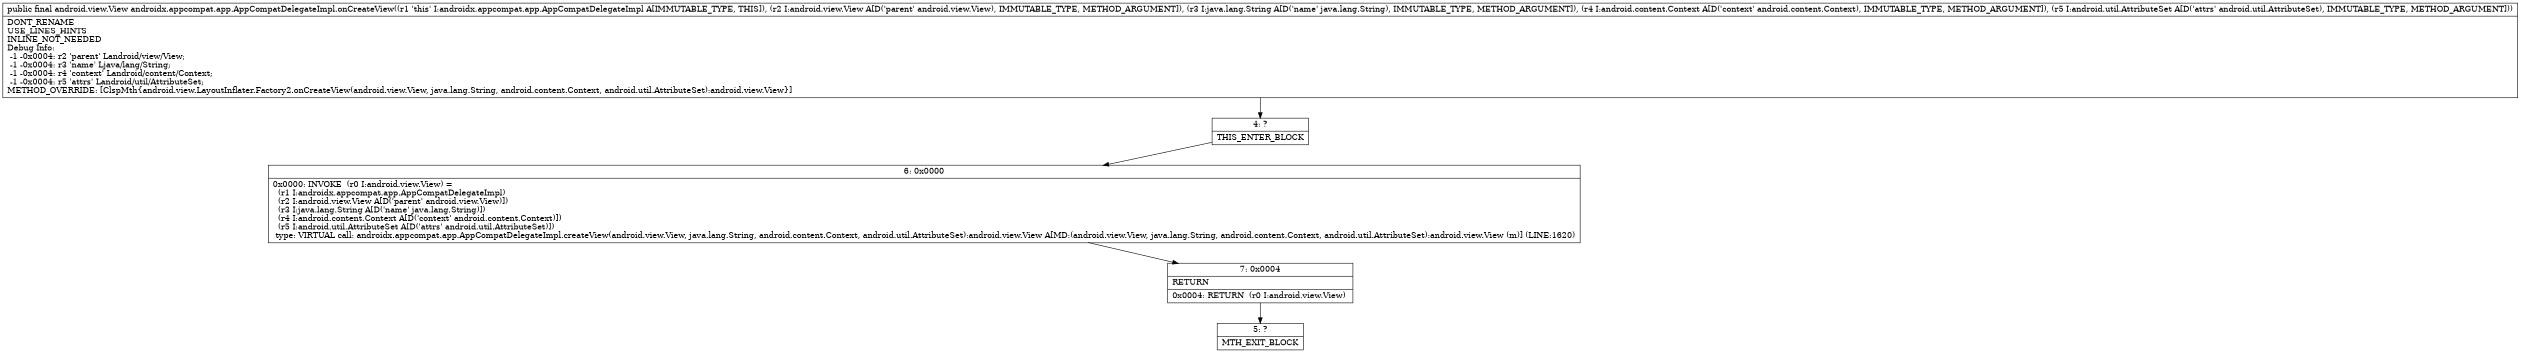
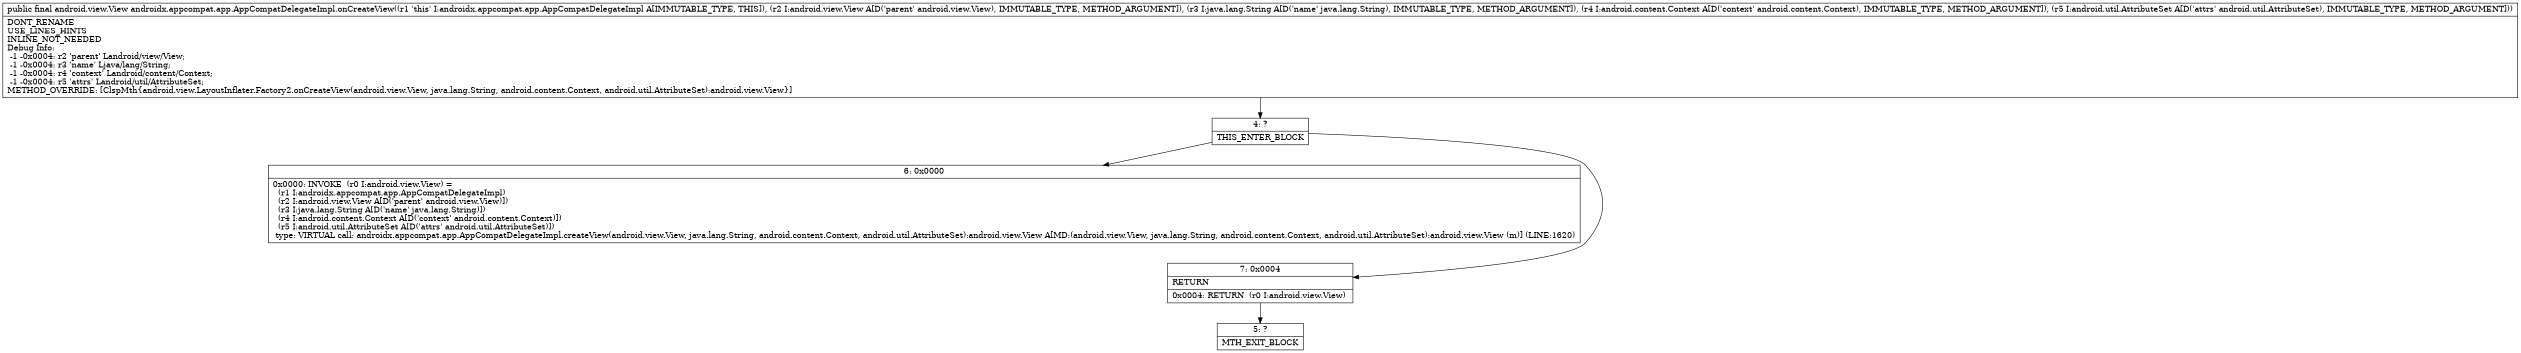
(1130, 252) -> (1596, 180)
